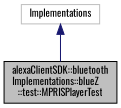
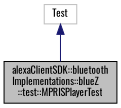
(60, 14) -> (60, 14)
